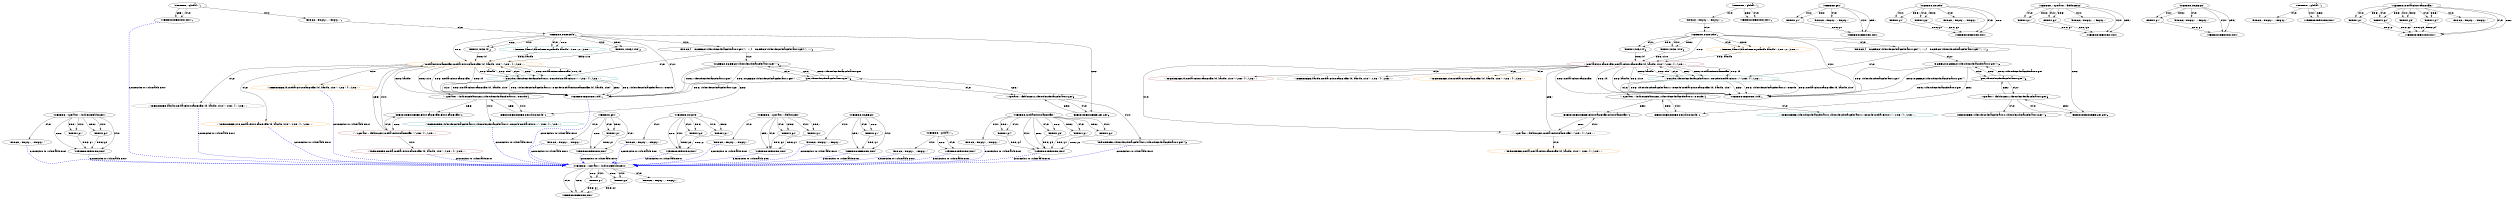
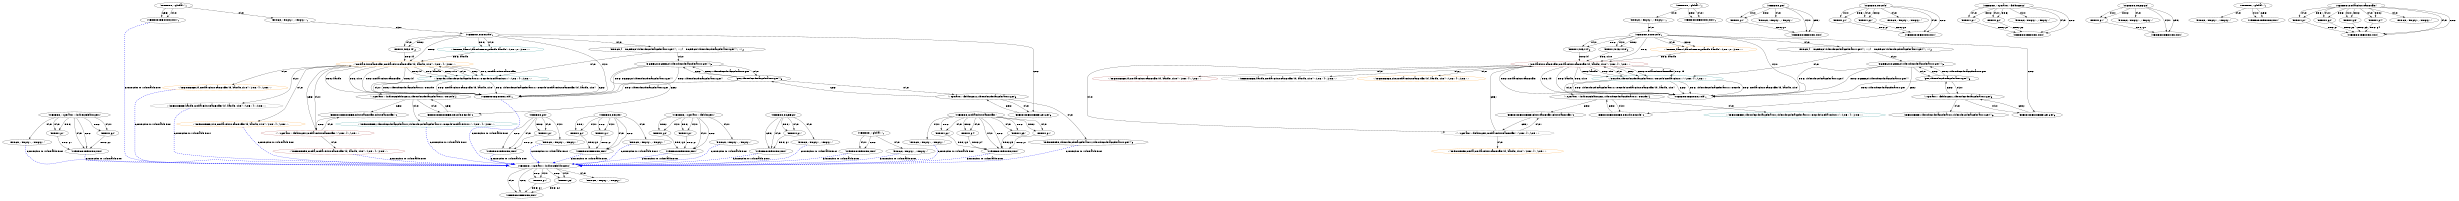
(628, 49) -> none
